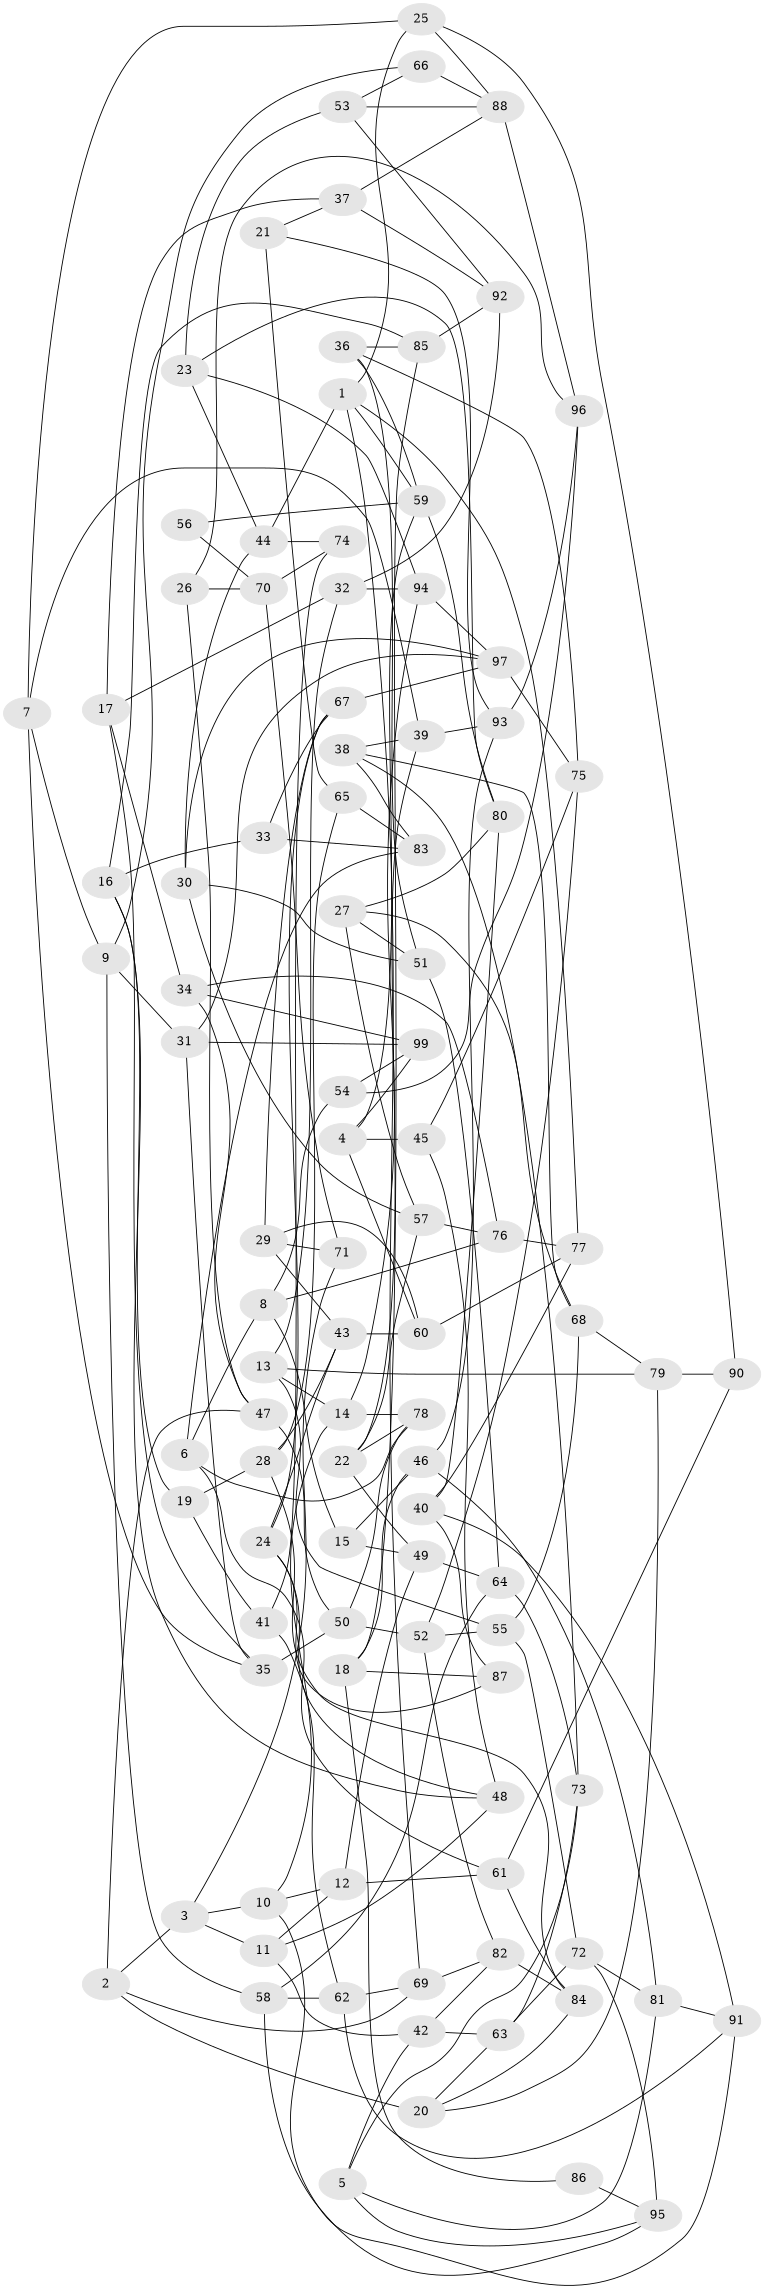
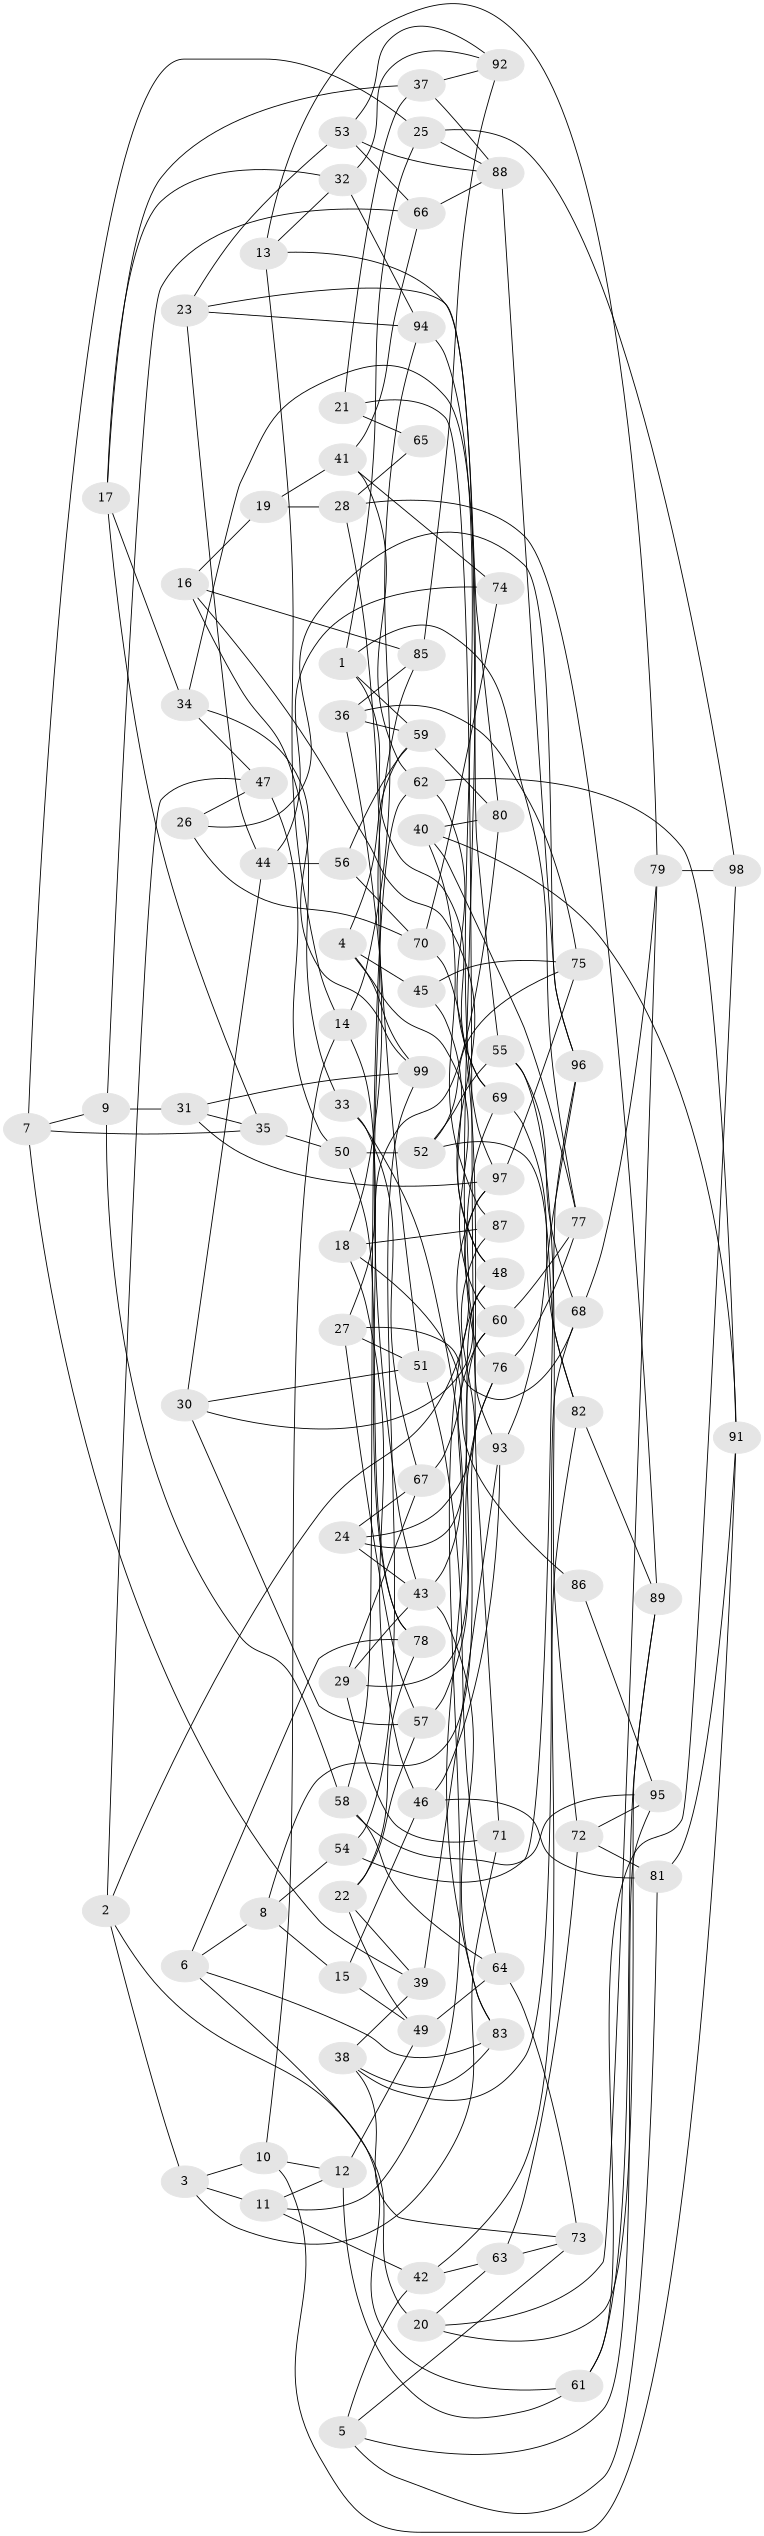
none -> (391, 340)
(305, 465) -> (303, 864)
(382, 824) -> (466, 1823)
(737, 1374) -> (737, 871)
(579, 2001) -> (658, 1599)
